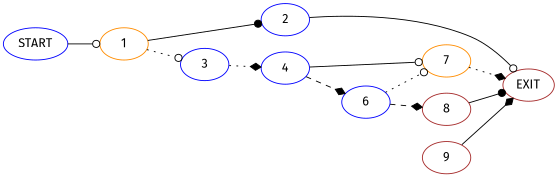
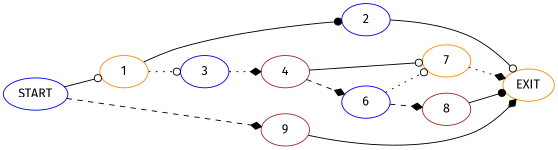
(285, 68) -> (285, 72)
(529, 85) -> (529, 85)
none -> (159, 112)
